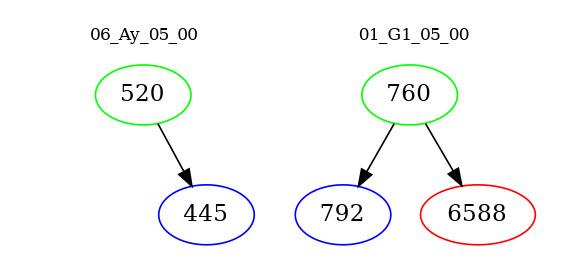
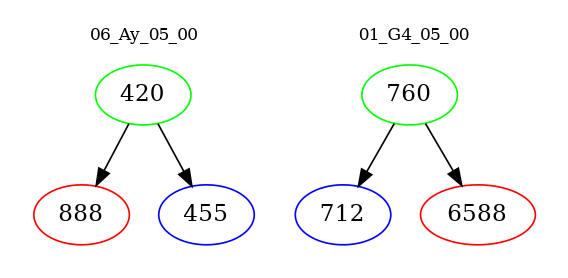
(415, 36) -> (415, 36)
(143, 95) -> (143, 95)
none -> (82, 215)
(206, 215) -> (206, 215)
(343, 215) -> (343, 215)
